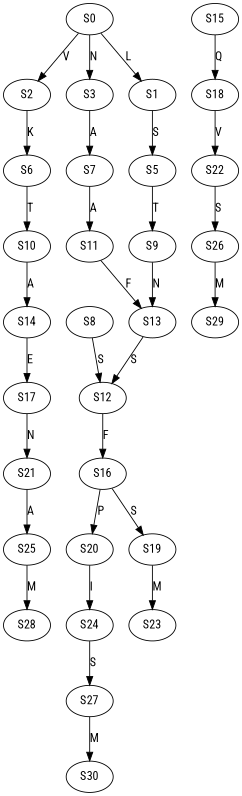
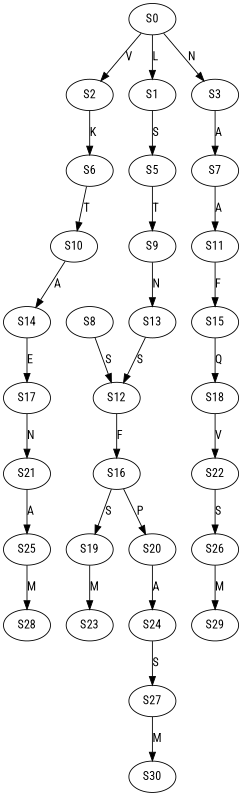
(118, 281) -> (215, 280)
(91, 587) -> (156, 587)
